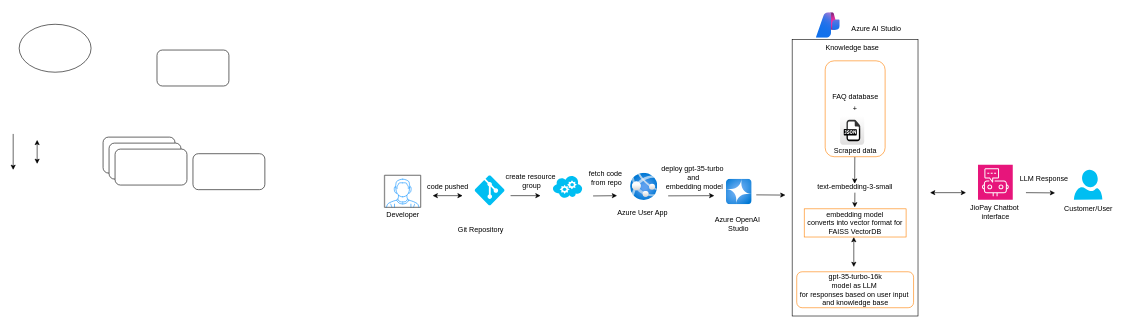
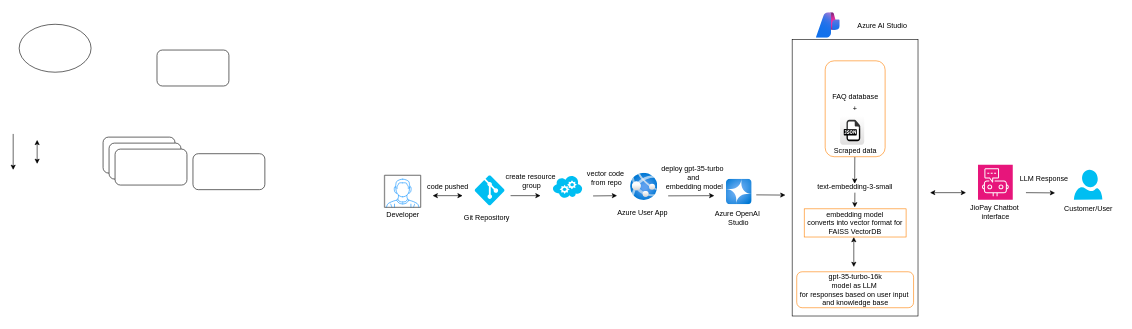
(876, 29) -> (882, 26)
(852, 48) -> none
(607, 178) -> (607, 178)
(738, 224) -> (738, 218)
(480, 230) -> (486, 218)
